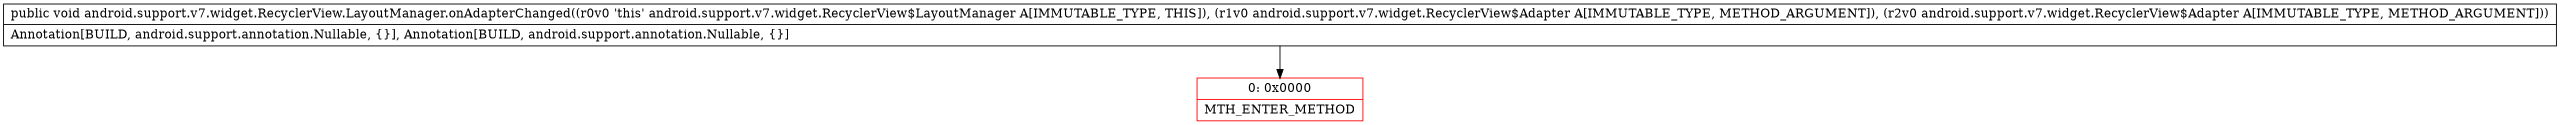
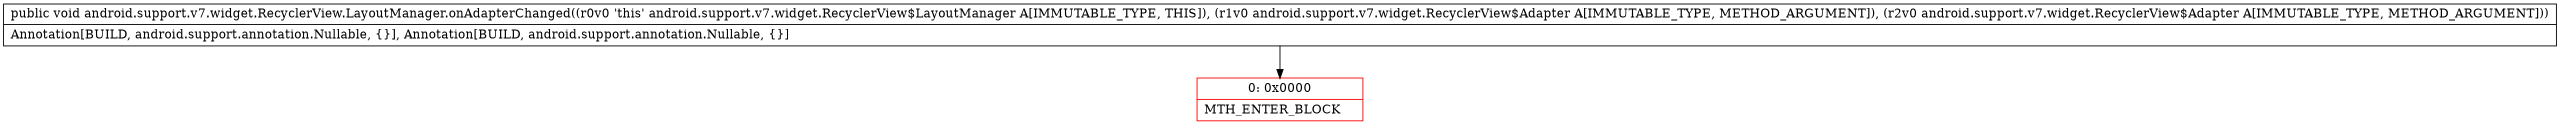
(1280, 110) -> (1273, 110)
